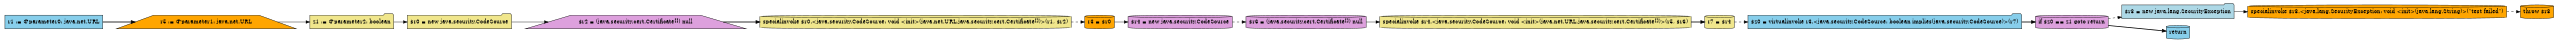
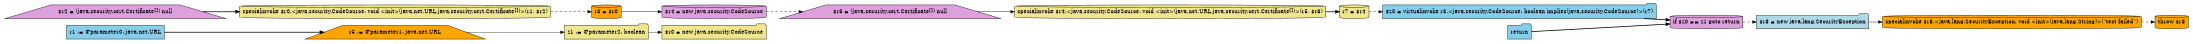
(528, 22) -> none
(1306, 22) -> (890, 12)
(2135, 28) -> (1599, 28)
(2178, 32) -> (1520, 32)
